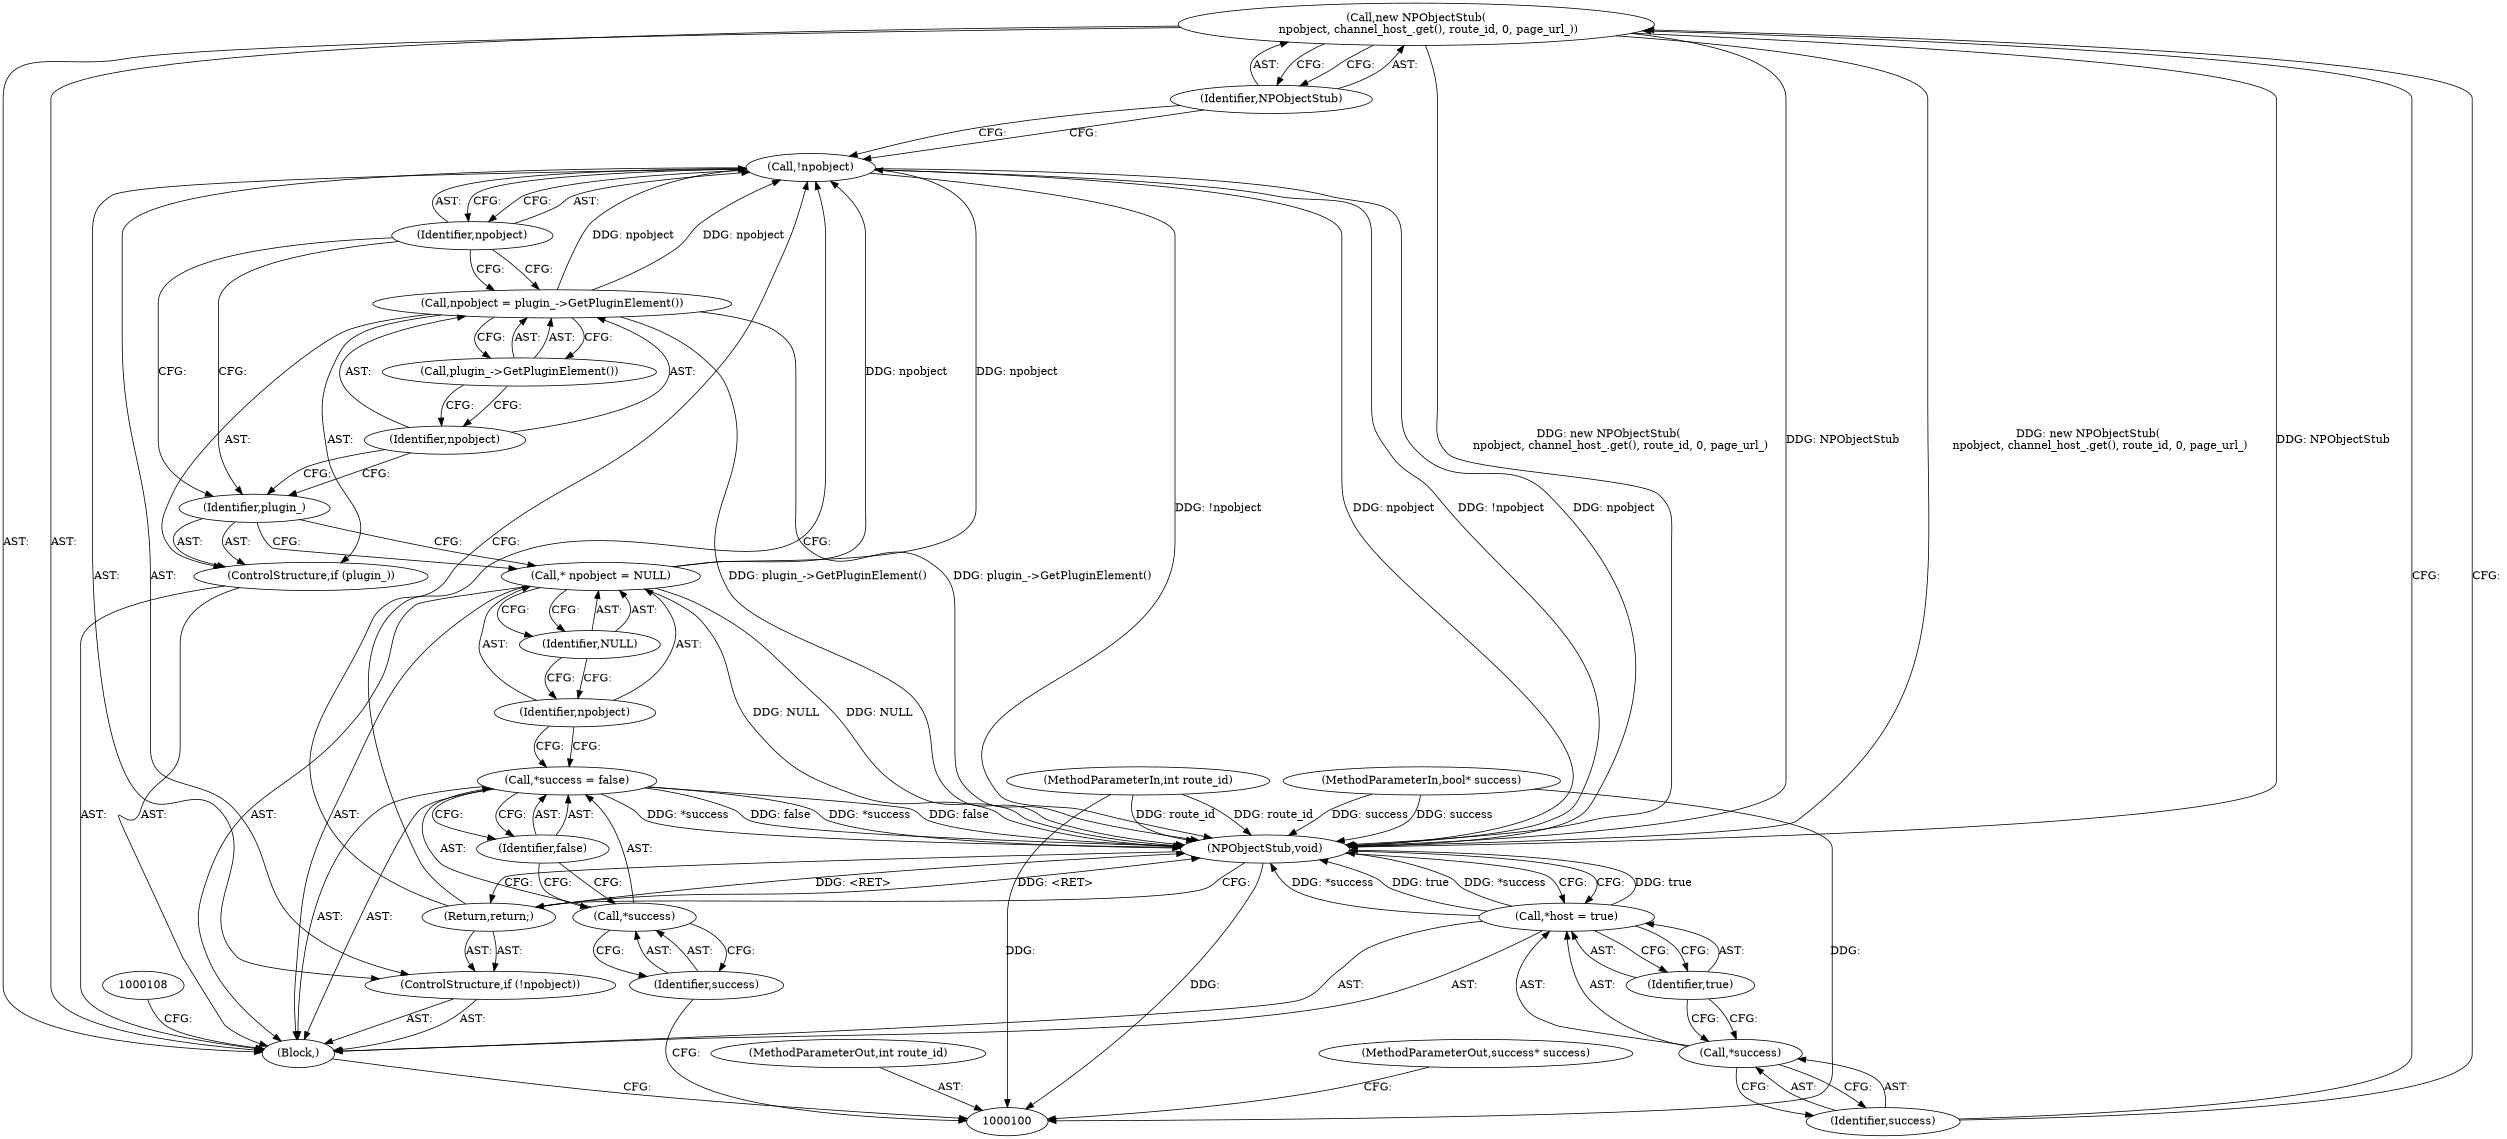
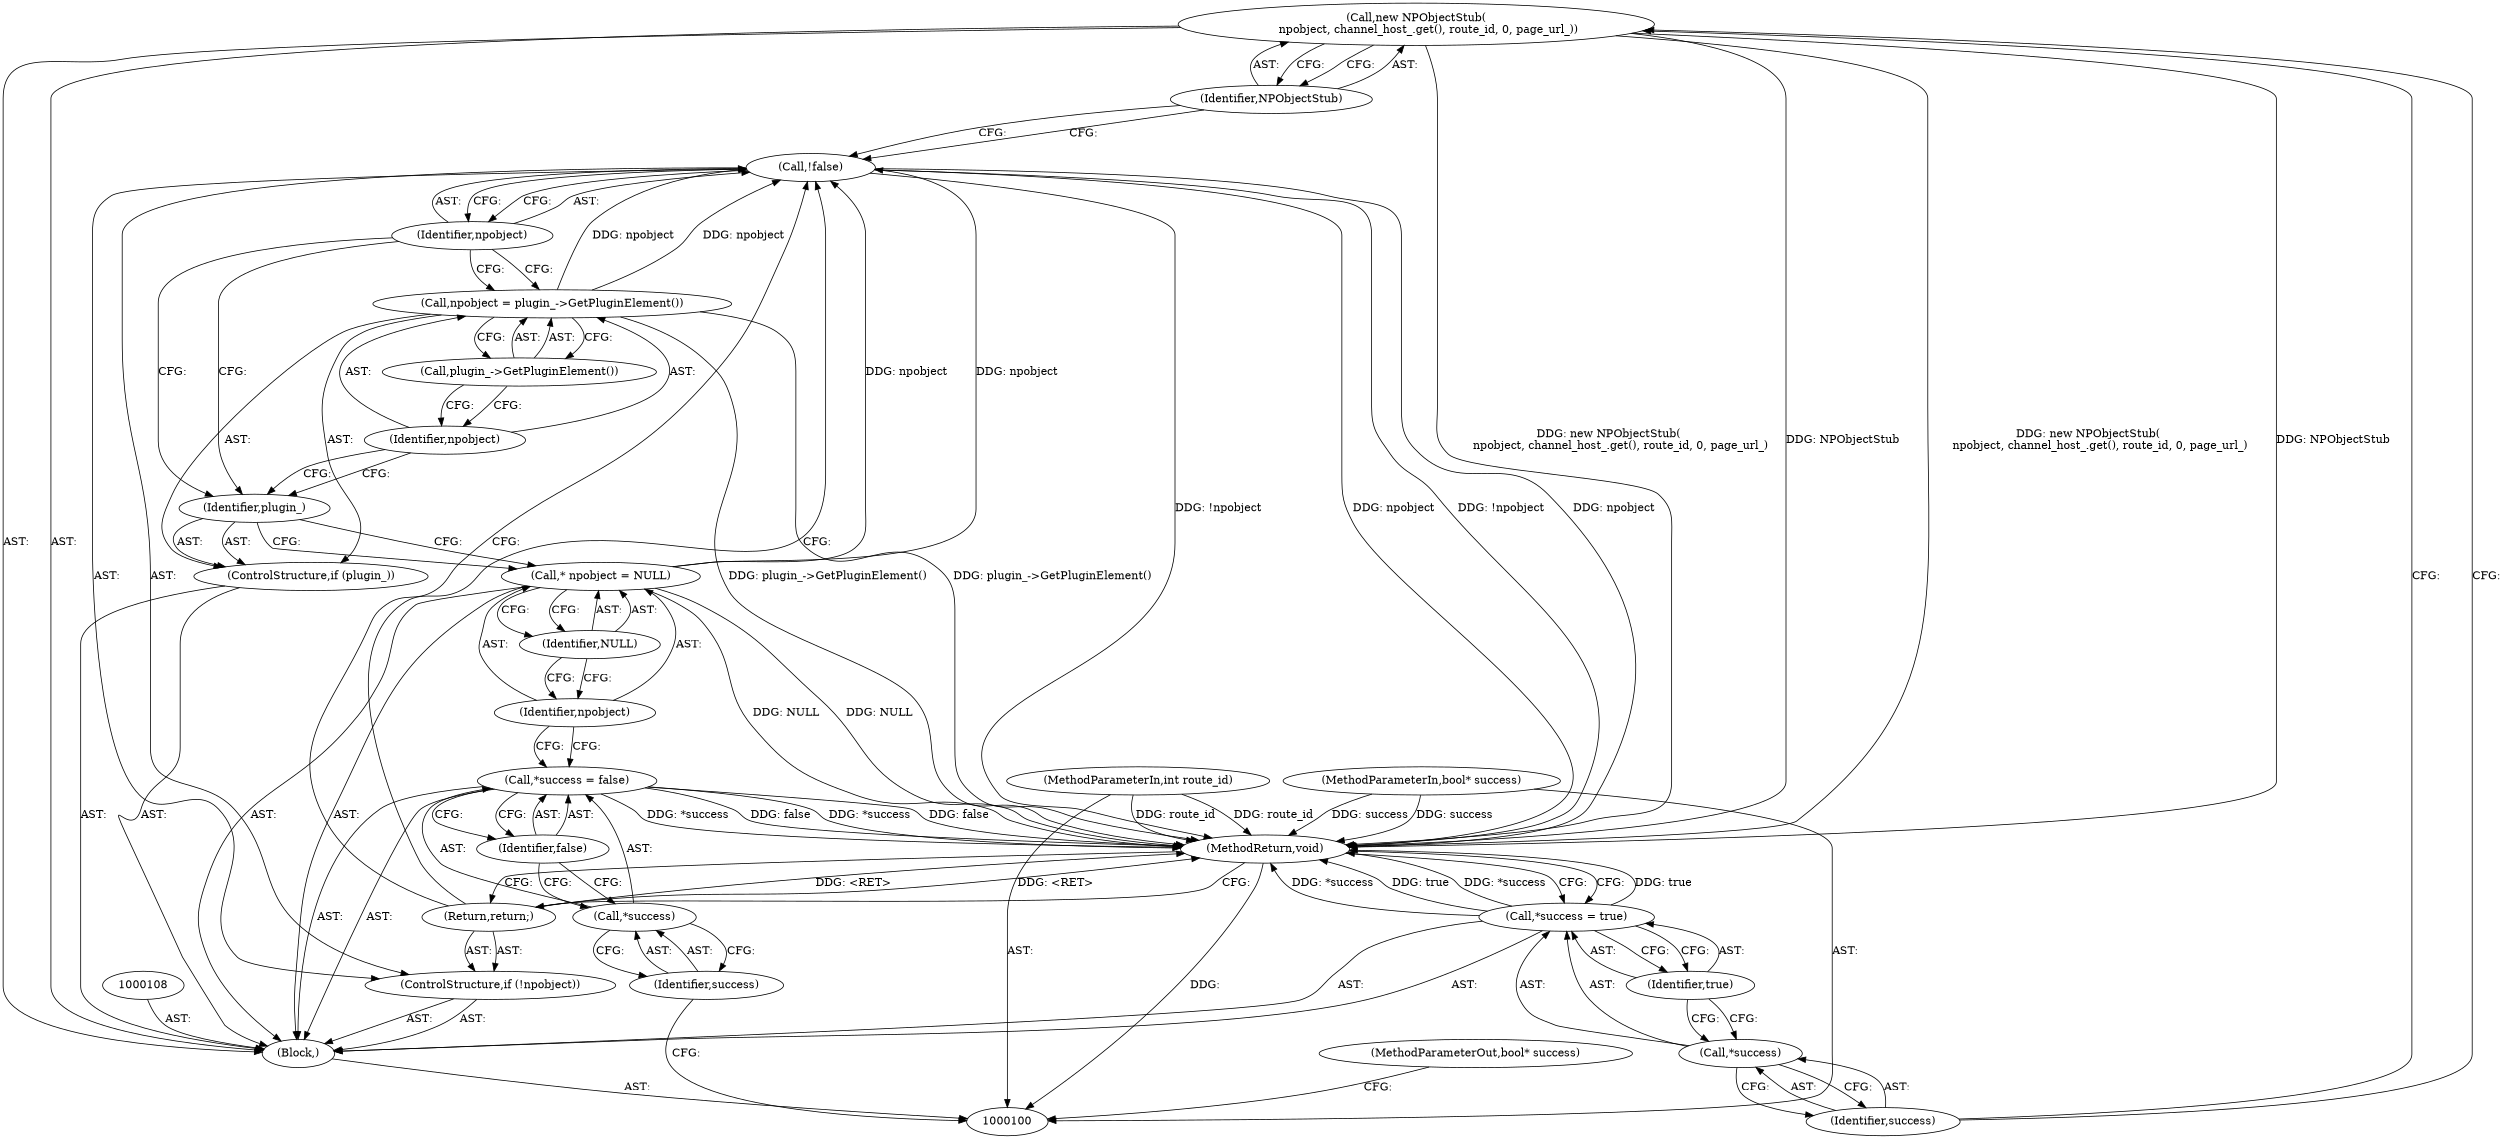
(811, 168) -> (811, 168)
(1265, 849) -> (1265, 849)
(1567, 917) -> (1567, 917)
(1022, 951) -> (1022, 951)
(1847, 951) -> (1847, 951)
(180, 1019) -> (180, 1019)
(848, 1054) -> none
(1476, 1054) -> (1476, 1054)
(639, 1088) -> (639, 1088)
